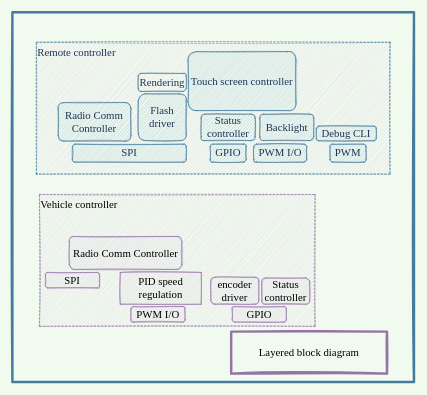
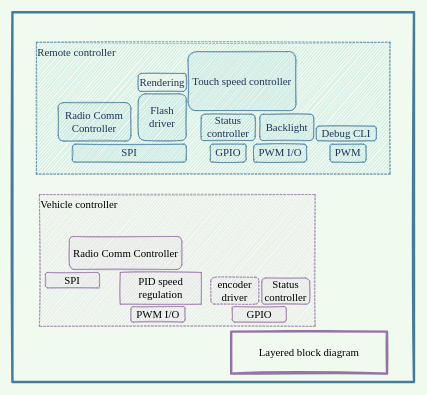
(85, 53) -> (85, 53)
(242, 81) -> (242, 81)
(235, 291) -> (235, 291)
